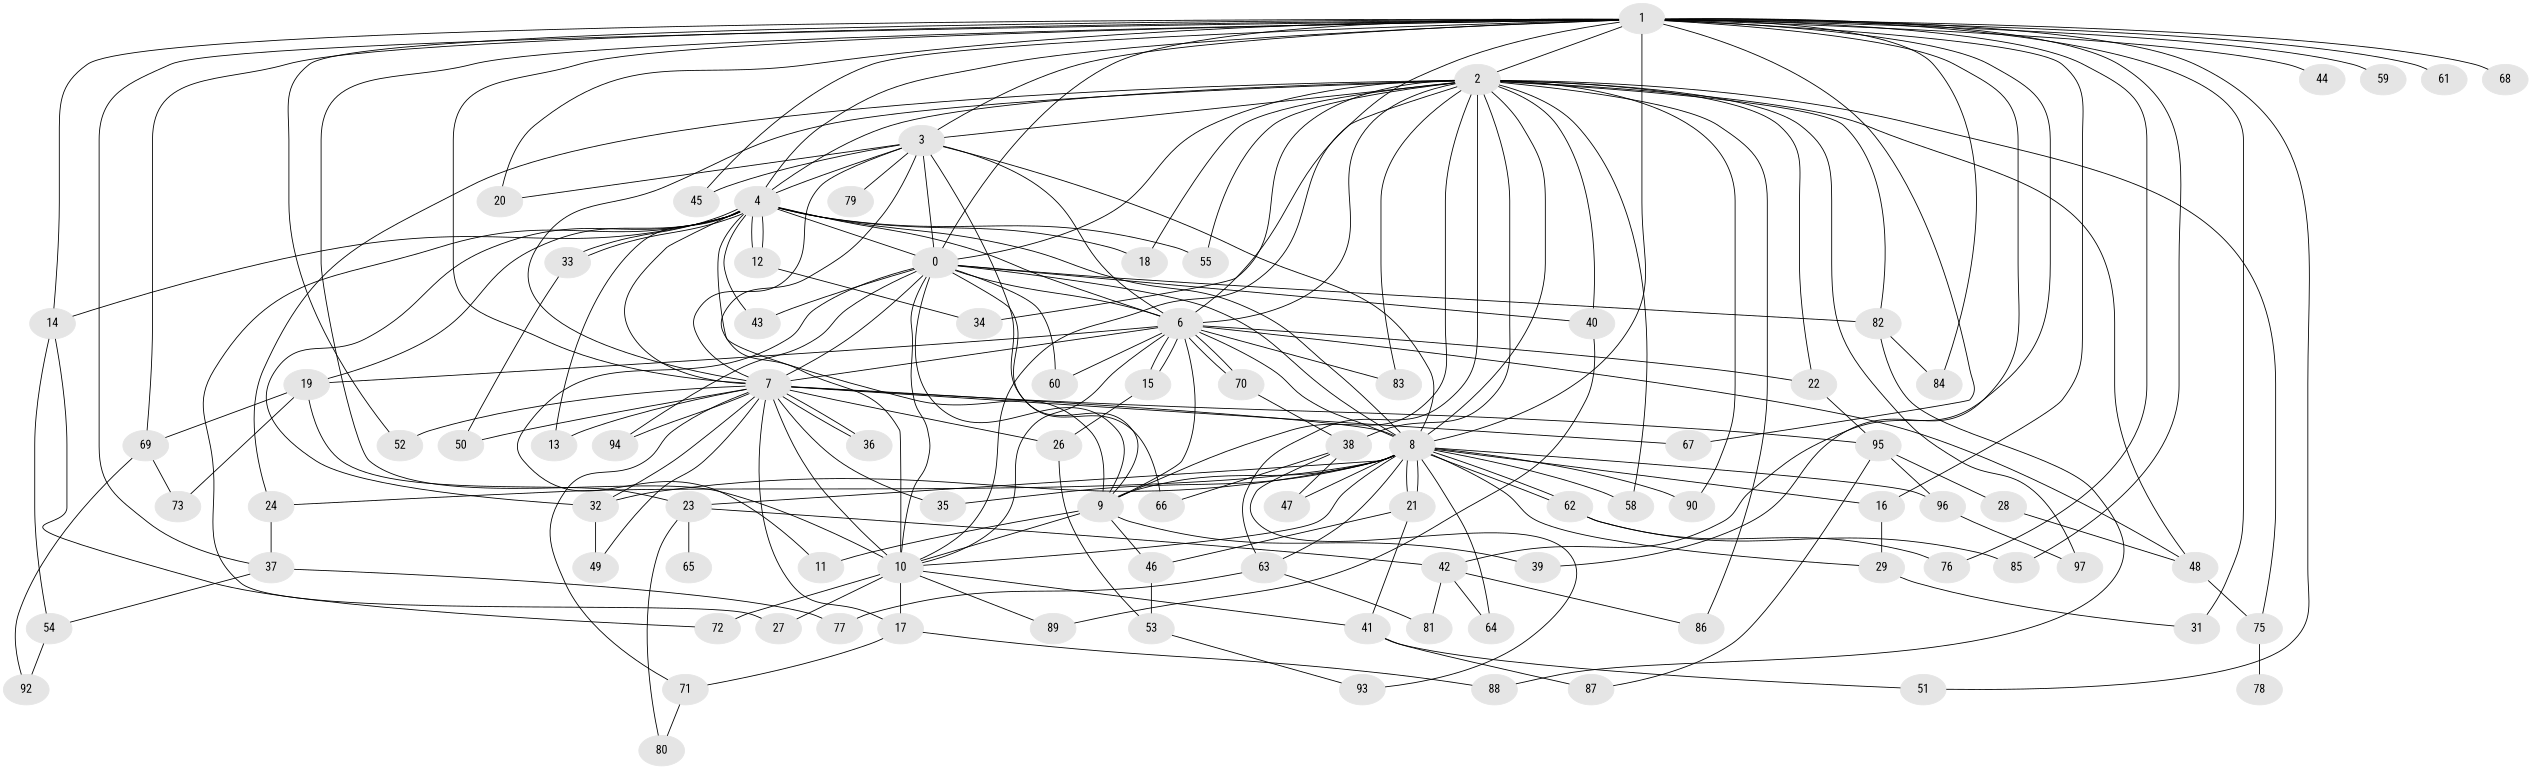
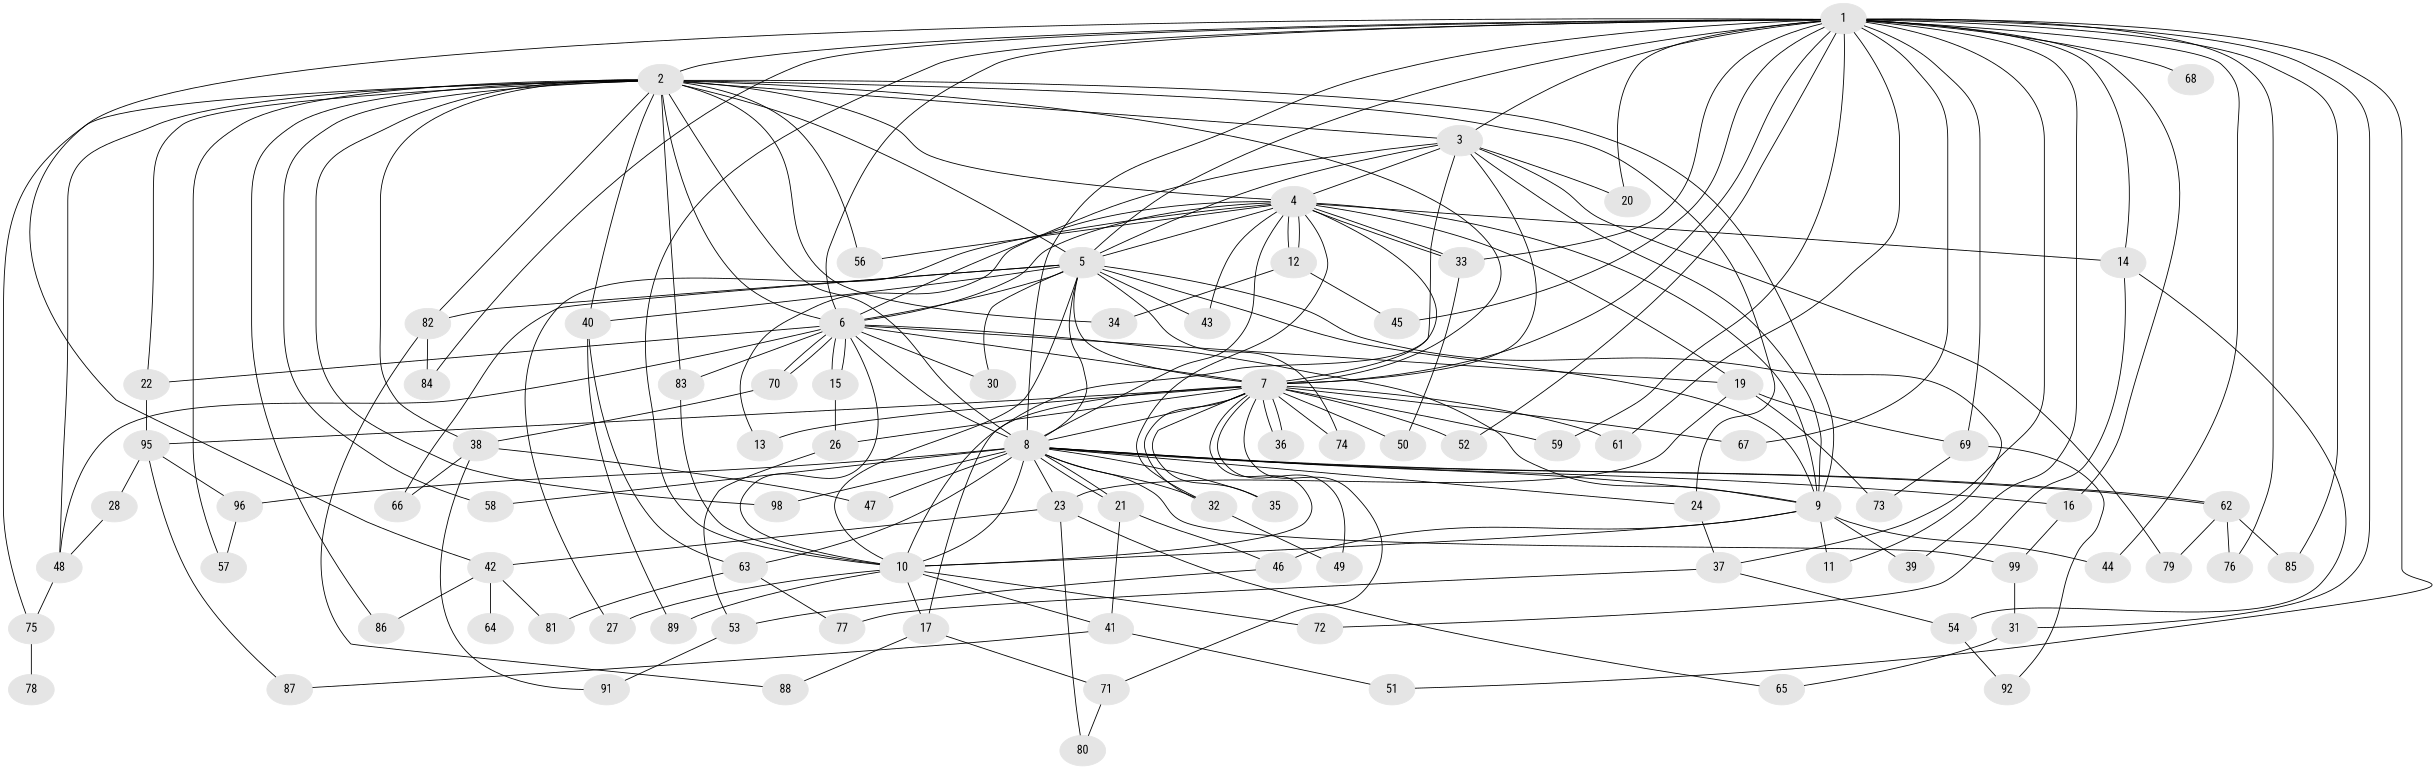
(1128, 48) -> (1691, 171)
(796, 166) -> (1345, 293)
(1231, 245) -> none
(935, 263) -> (1082, 263)
(1145, 263) -> none
(1206, 263) -> (860, 263)
(1169, 303) -> (734, 532)
(1055, 385) -> (993, 385)
(1454, 395) -> (630, 485)
none -> (1446, 401)
none -> (1405, 412)
(615, 446) -> (1342, 446)
(1692, 507) -> (777, 507)
(1465, 528) -> none
none -> (2198, 537)
none -> (1961, 542)
(1882, 568) -> (2015, 568)
(2080, 568) -> (224, 568)
none -> (1902, 667)
(1362, 690) -> (607, 690)
